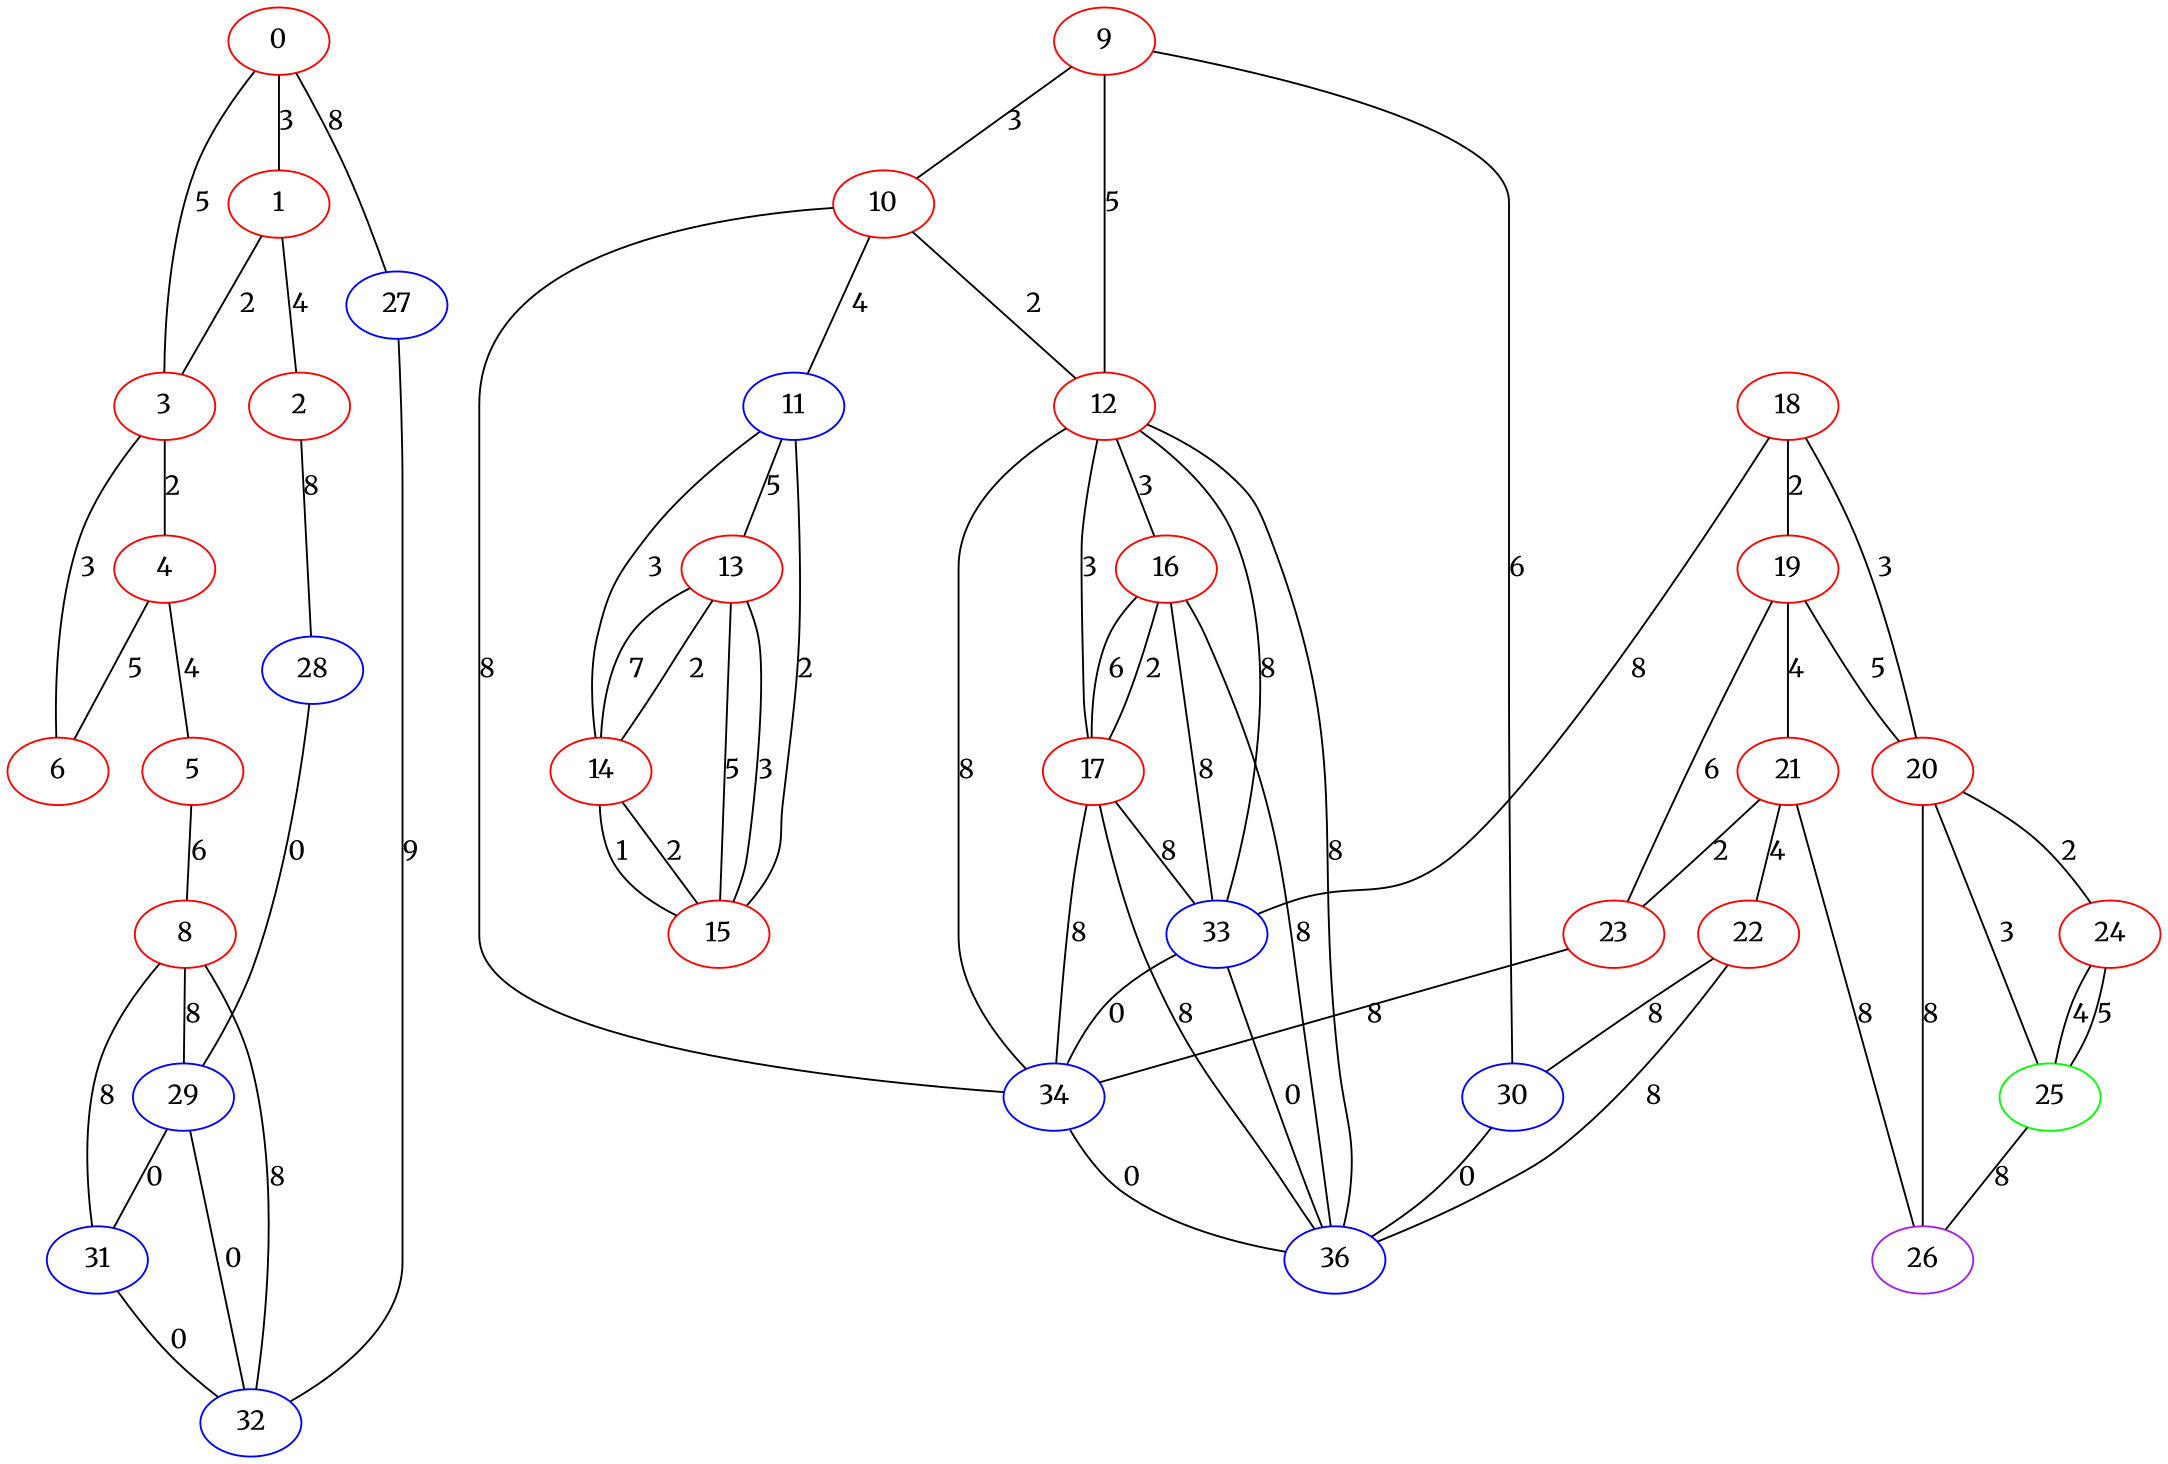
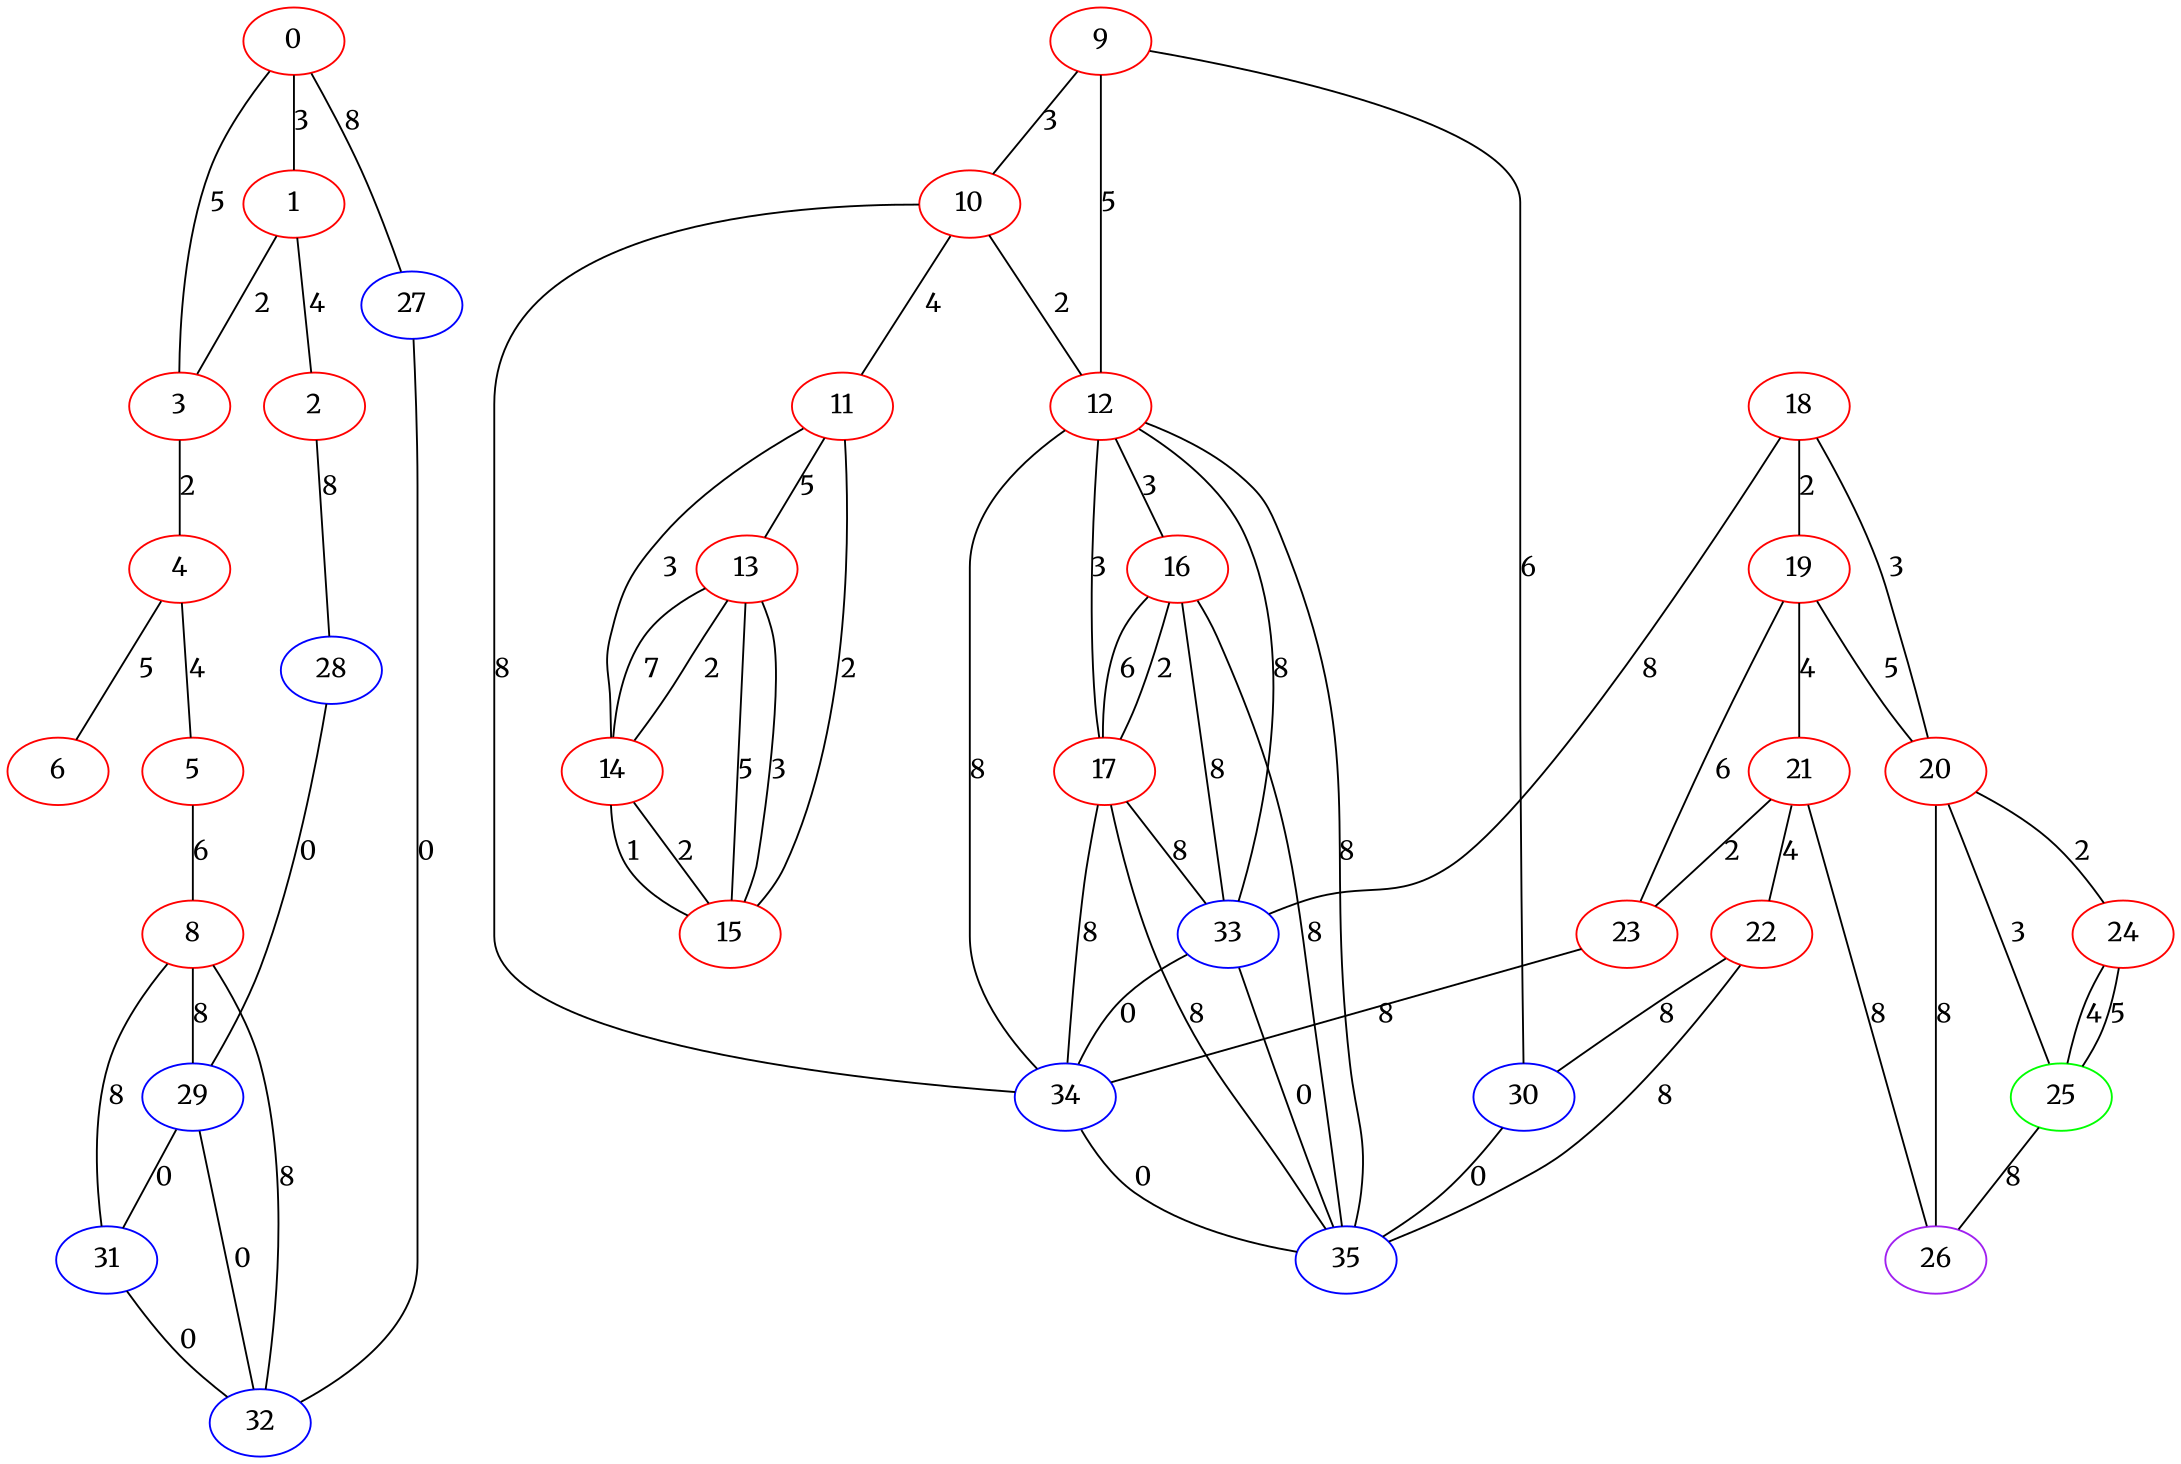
(794, 406) -> (843, 406)
(69, 578) -> none
(411, 853) -> (427, 853)
(1335, 1260) -> (1346, 1260)
